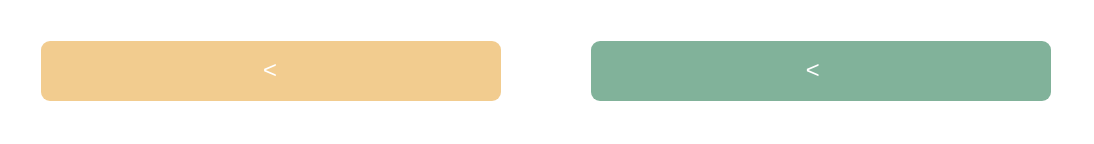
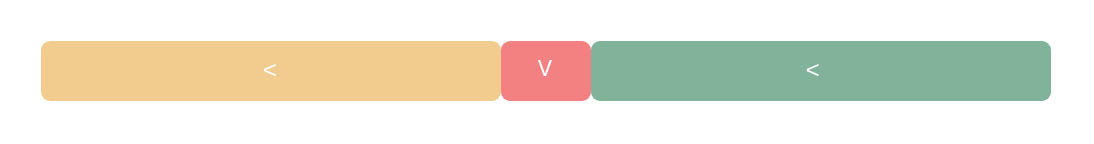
none -> (546, 71)
